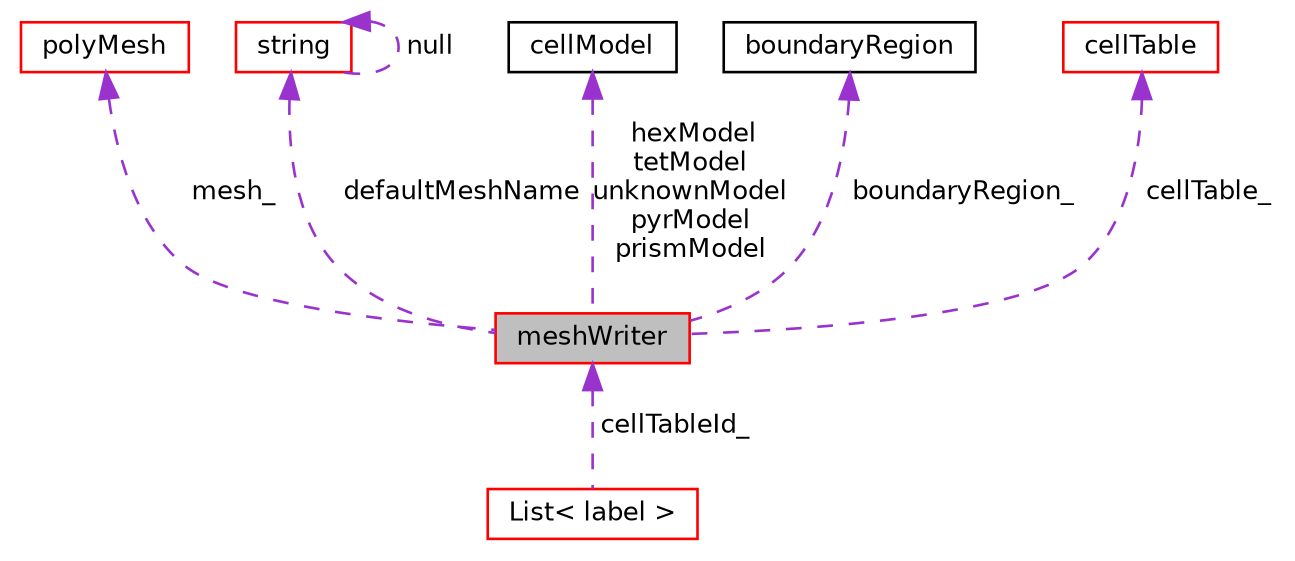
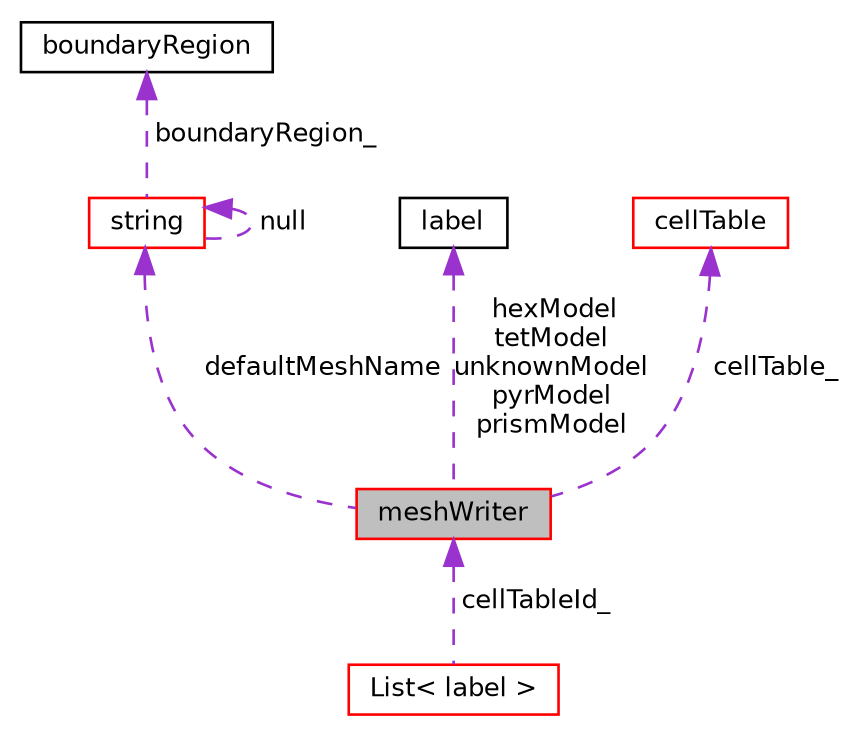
(105, 47) -> none
(593, 47) -> (454, 223)
(810, 240) -> (147, 149)
